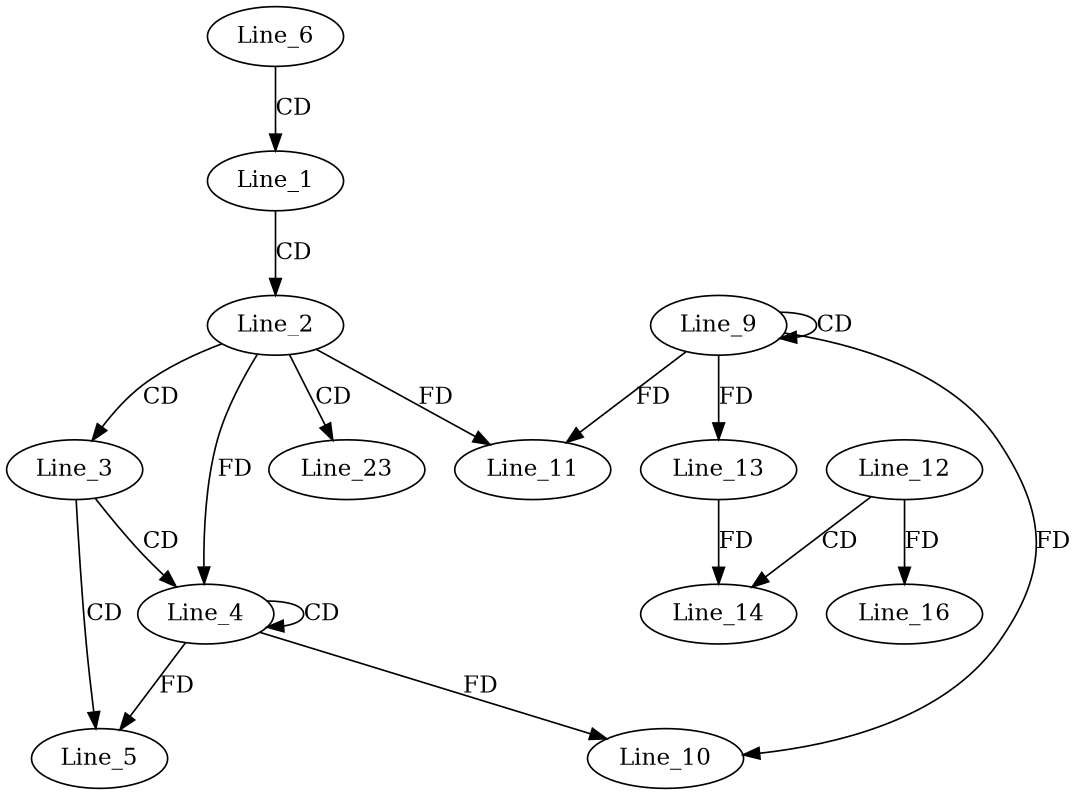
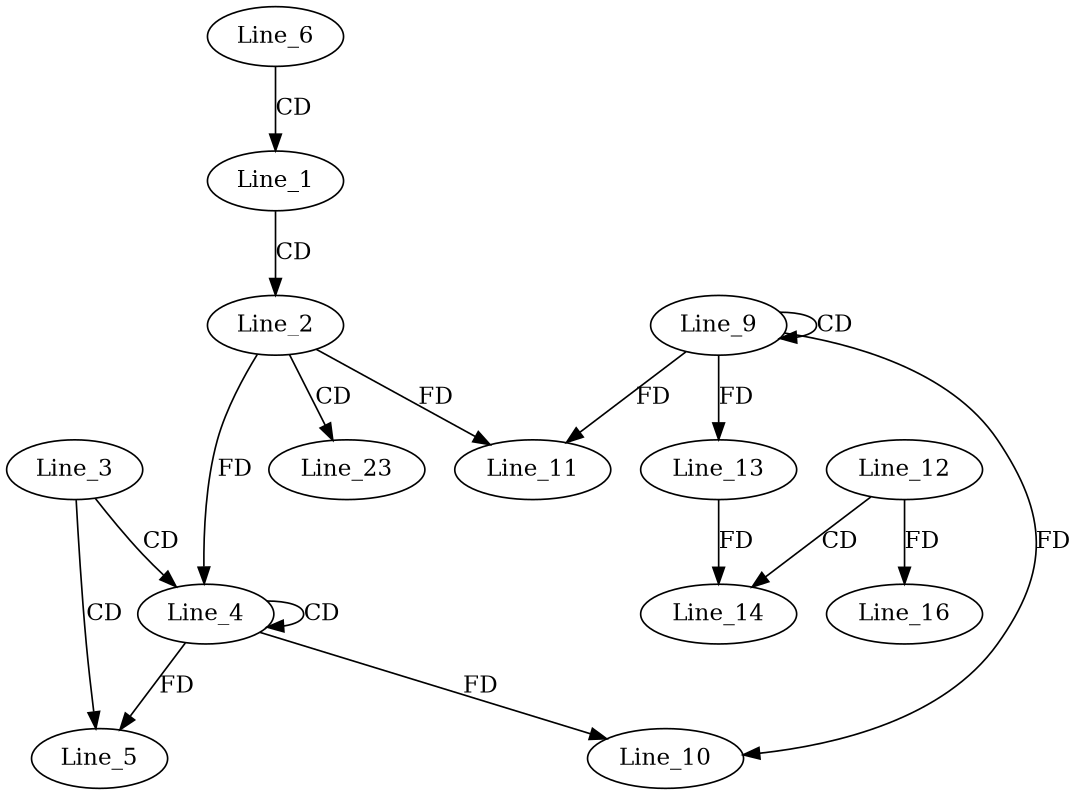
(156, 376) -> none
